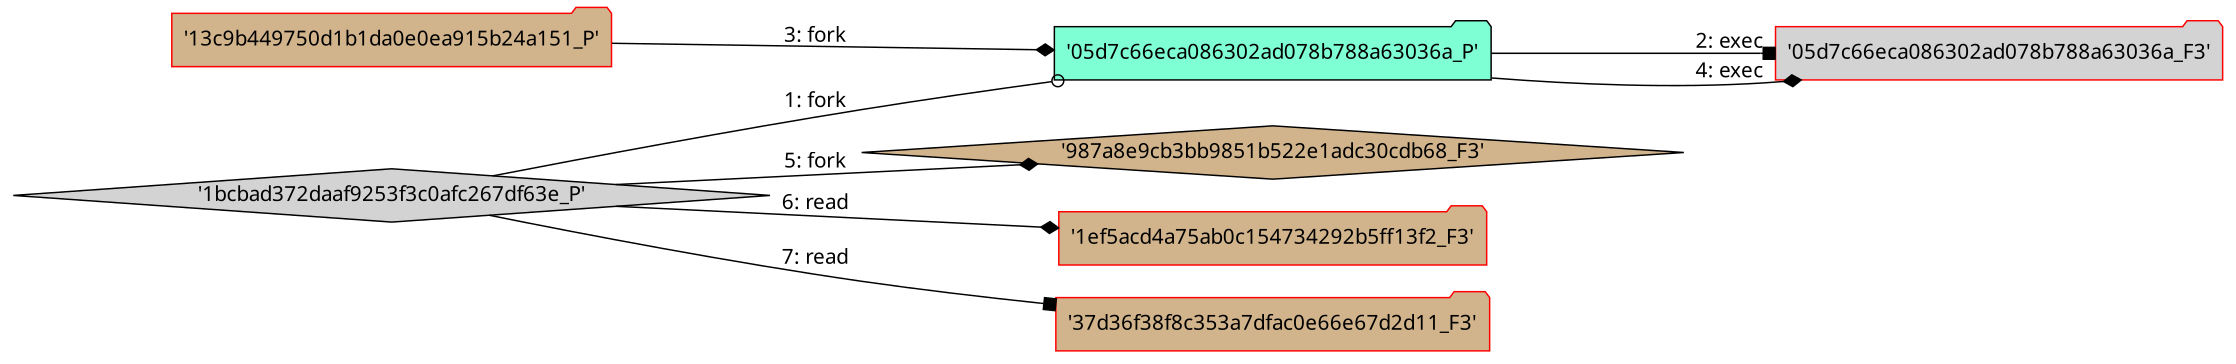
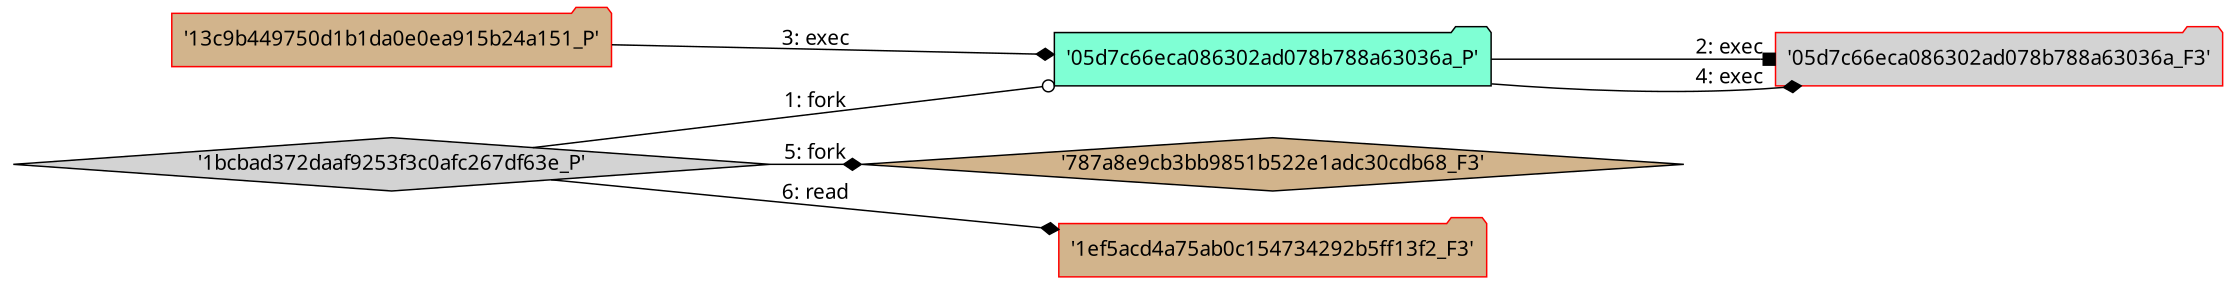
(816, 36) -> (816, 39)
(1273, 152) -> (1273, 164)
(1273, 324) -> none
